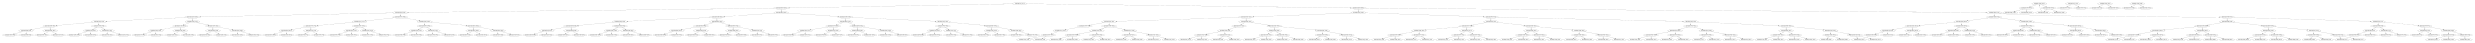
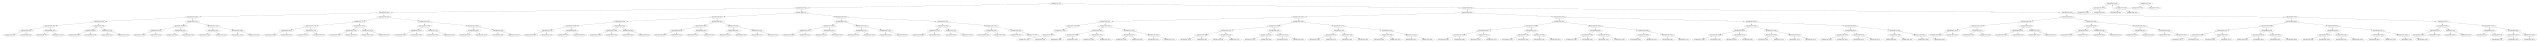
none -> (1226, 31)
